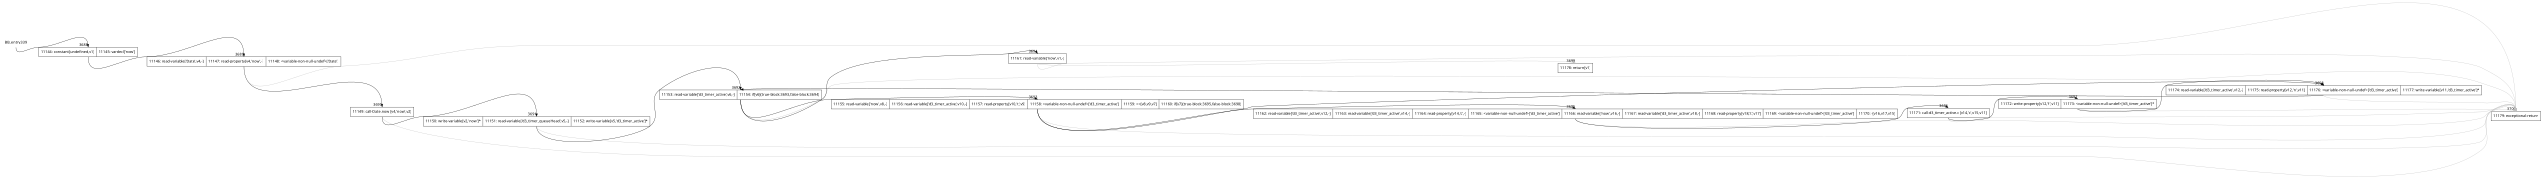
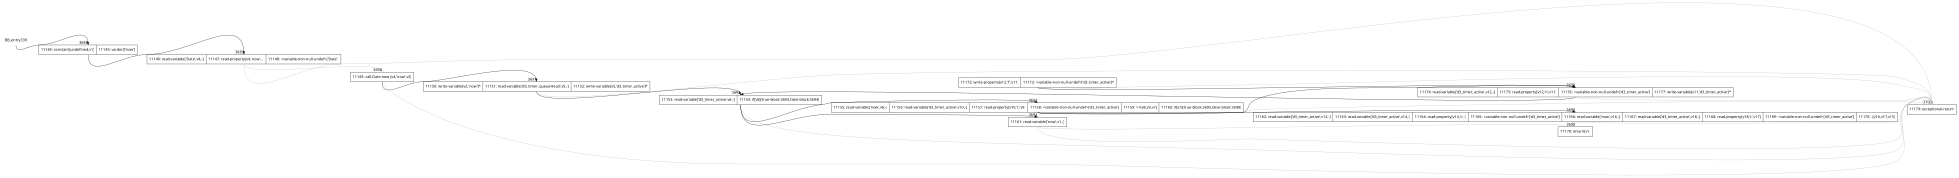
(312, 87) -> (308, 68)
(1948, 113) -> none
